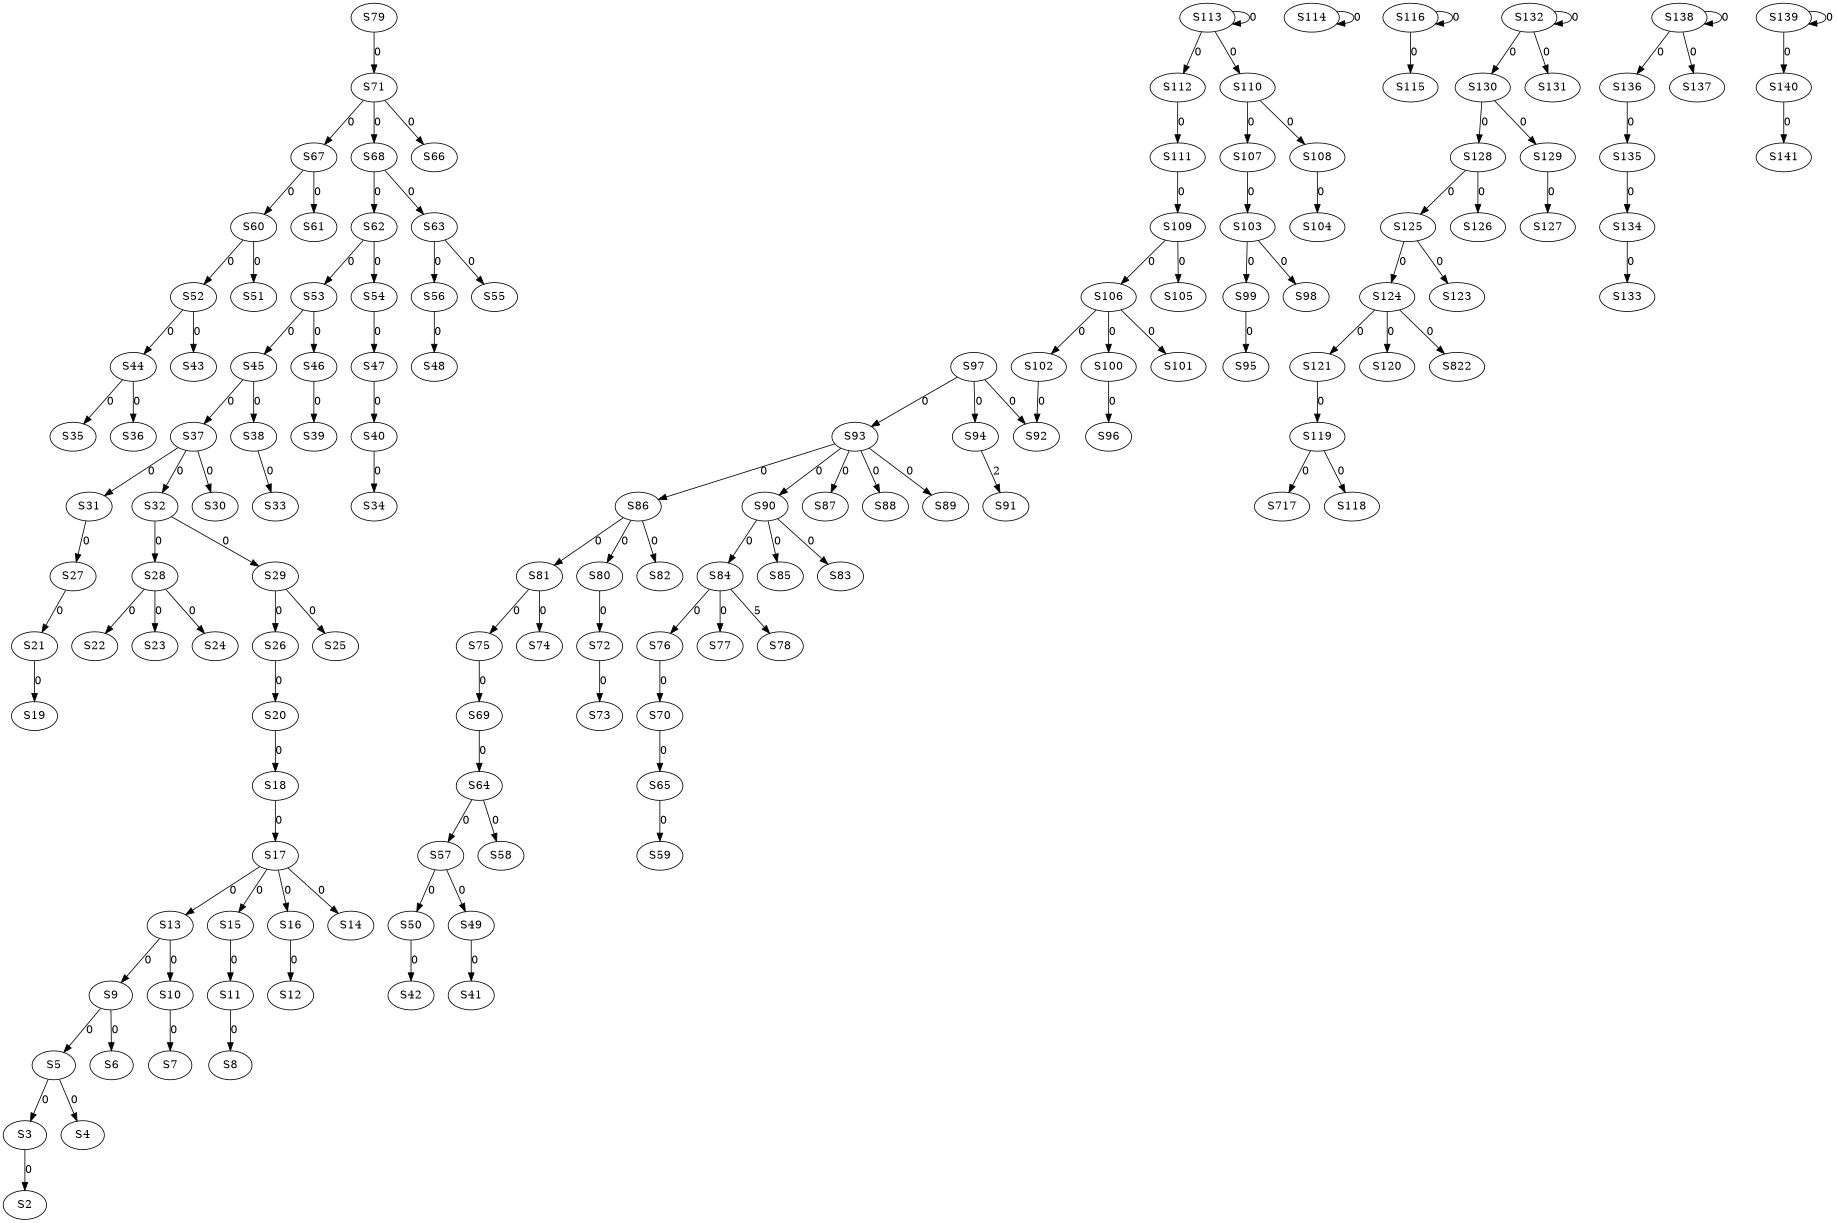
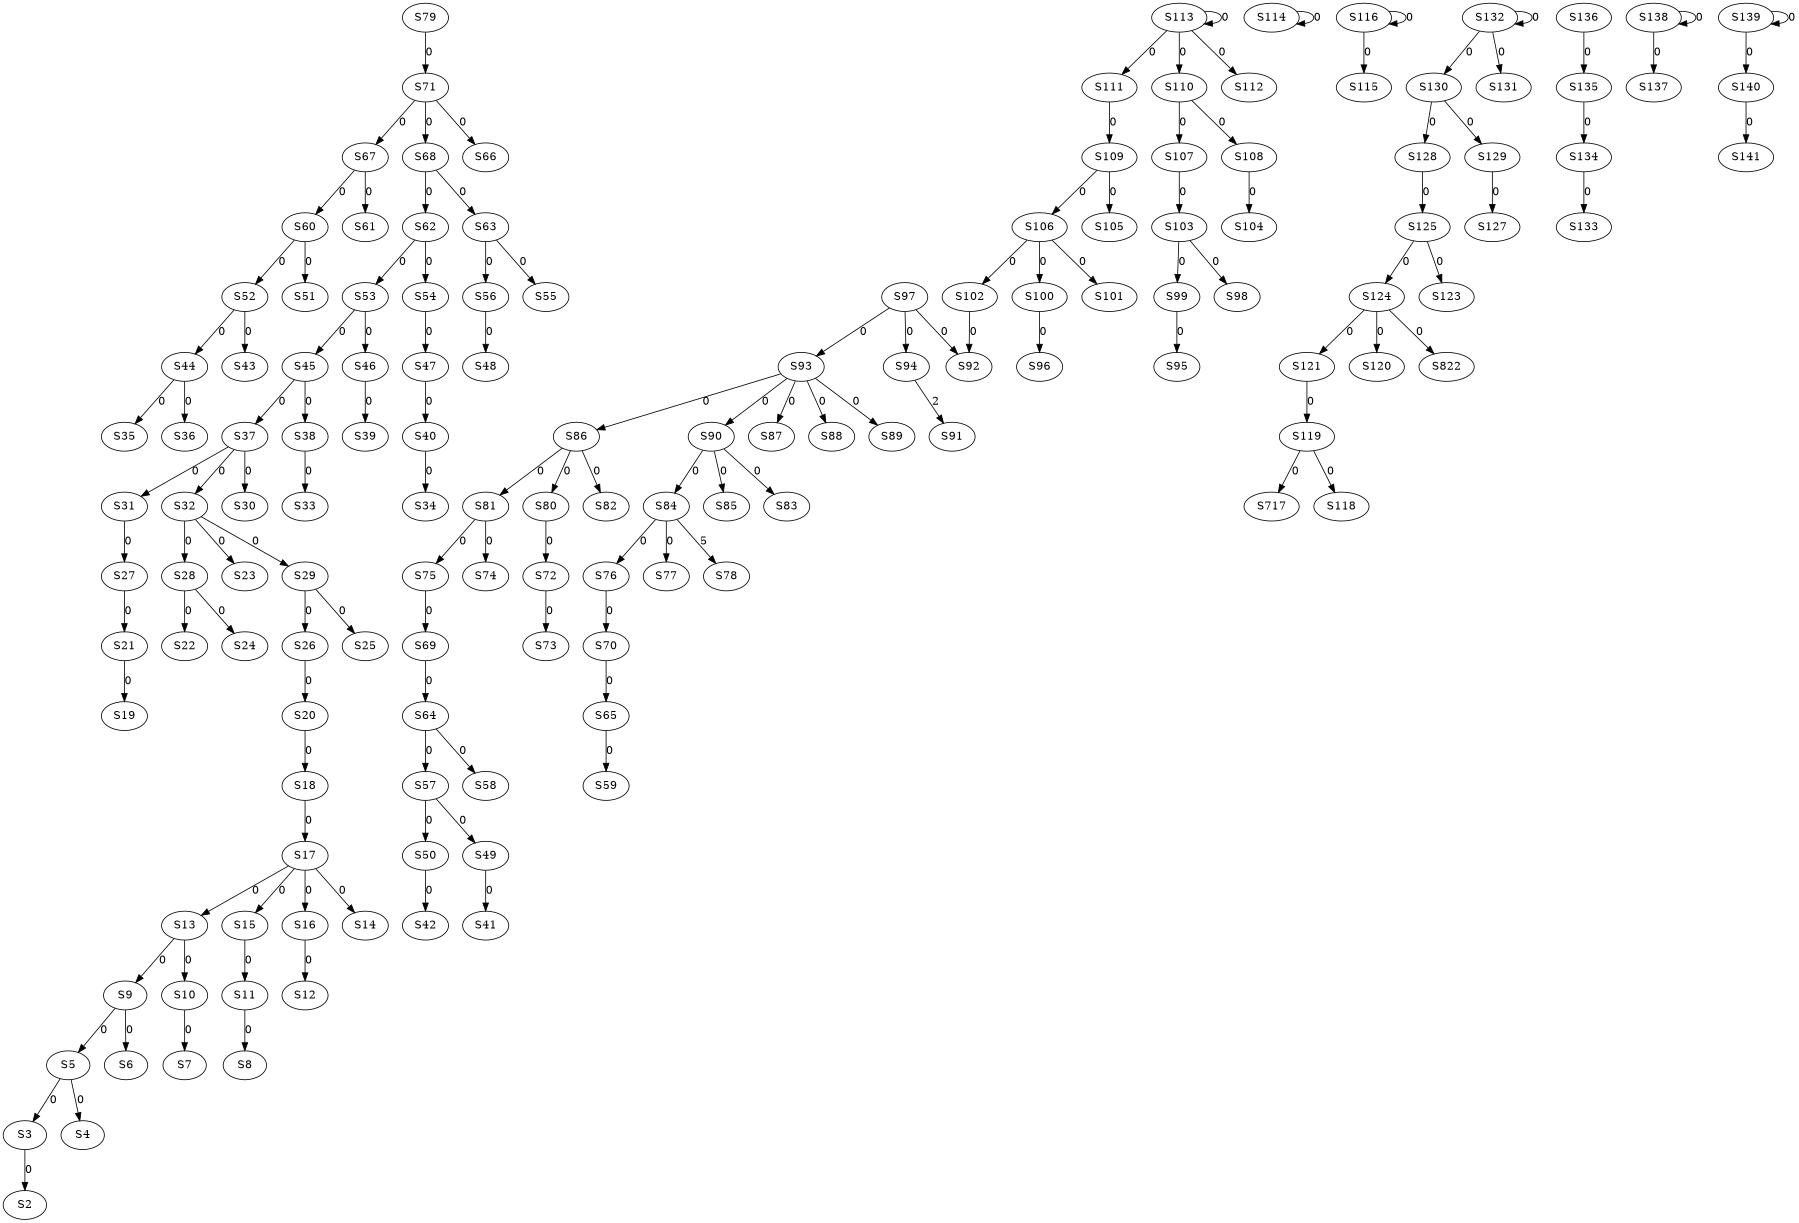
(1656, 49) -> none
(1178, 118) -> (1147, 50)
(1478, 227) -> none
(155, 607) -> (212, 538)
